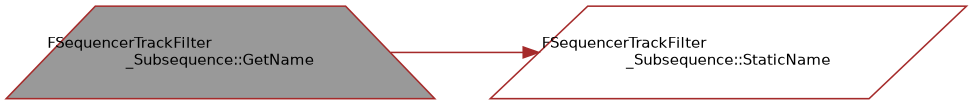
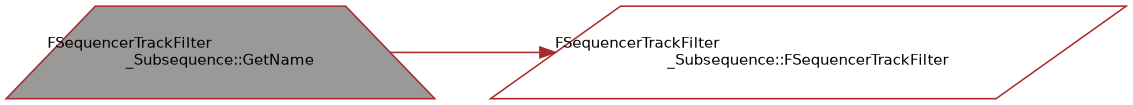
(728, 52) -> (808, 52)
